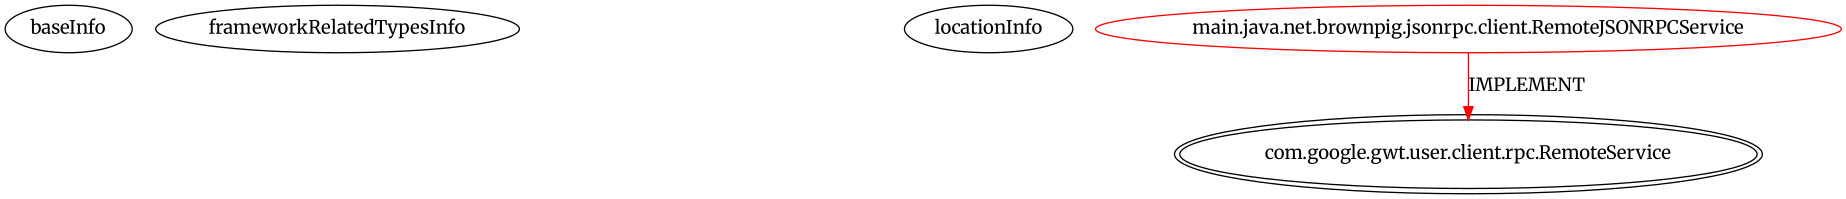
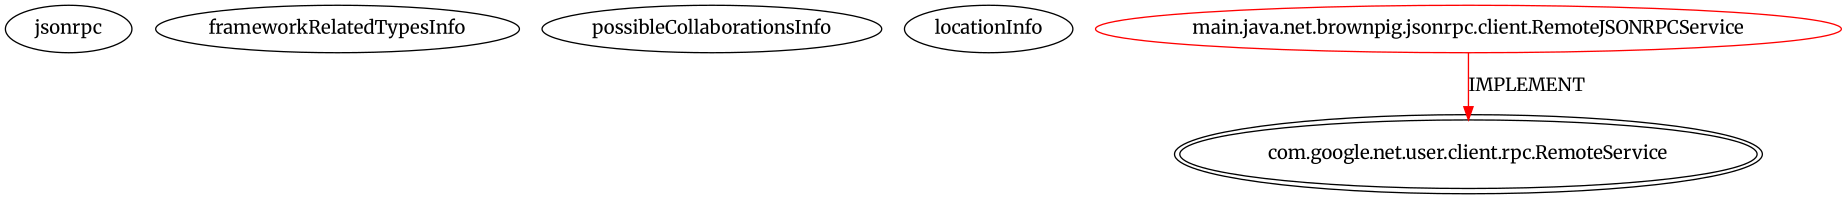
(69, 29) -> (69, 29)
none -> (712, 29)
(1468, 154) -> (1468, 154)
